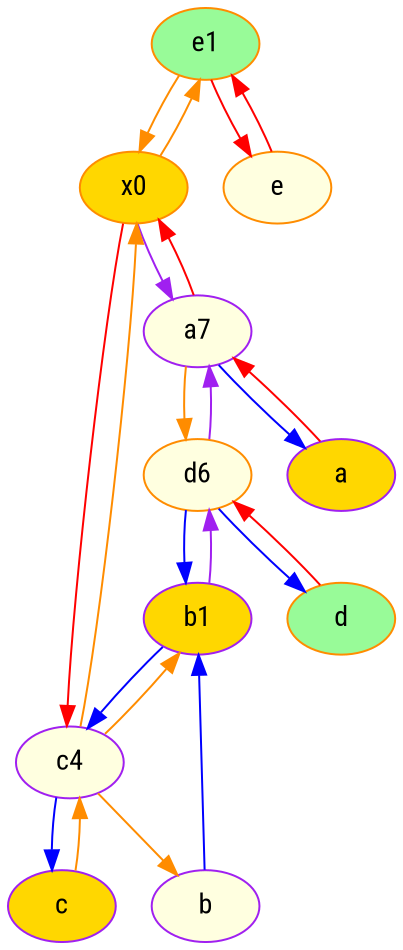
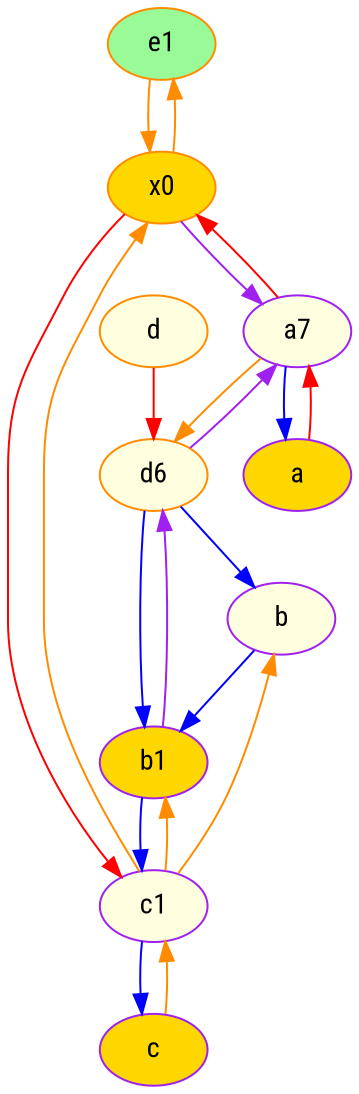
(277, 188) -> none
(253, 544) -> (211, 539)
(341, 619) -> (154, 331)
(70, 762) -> (154, 906)
